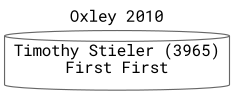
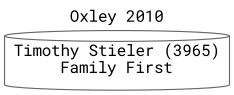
(117, 60) -> (117, 60)
